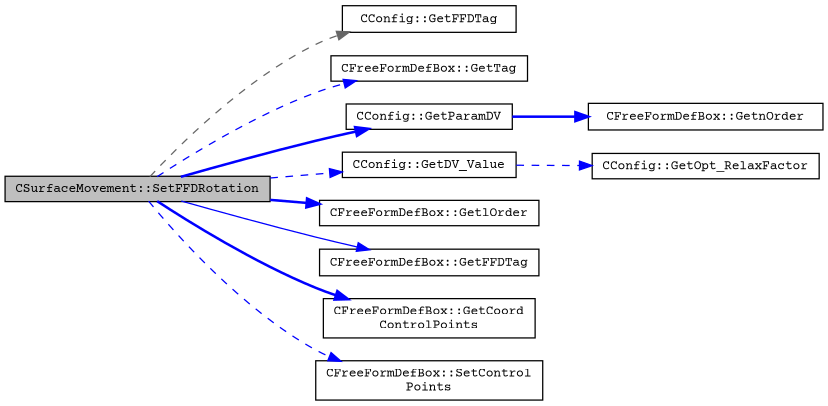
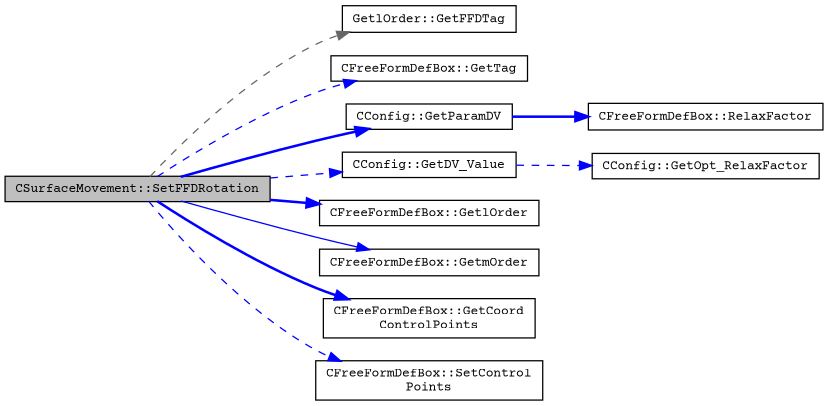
(429, 19) -> (429, 19)
(706, 117) -> (706, 117)
(429, 262) -> (429, 262)
